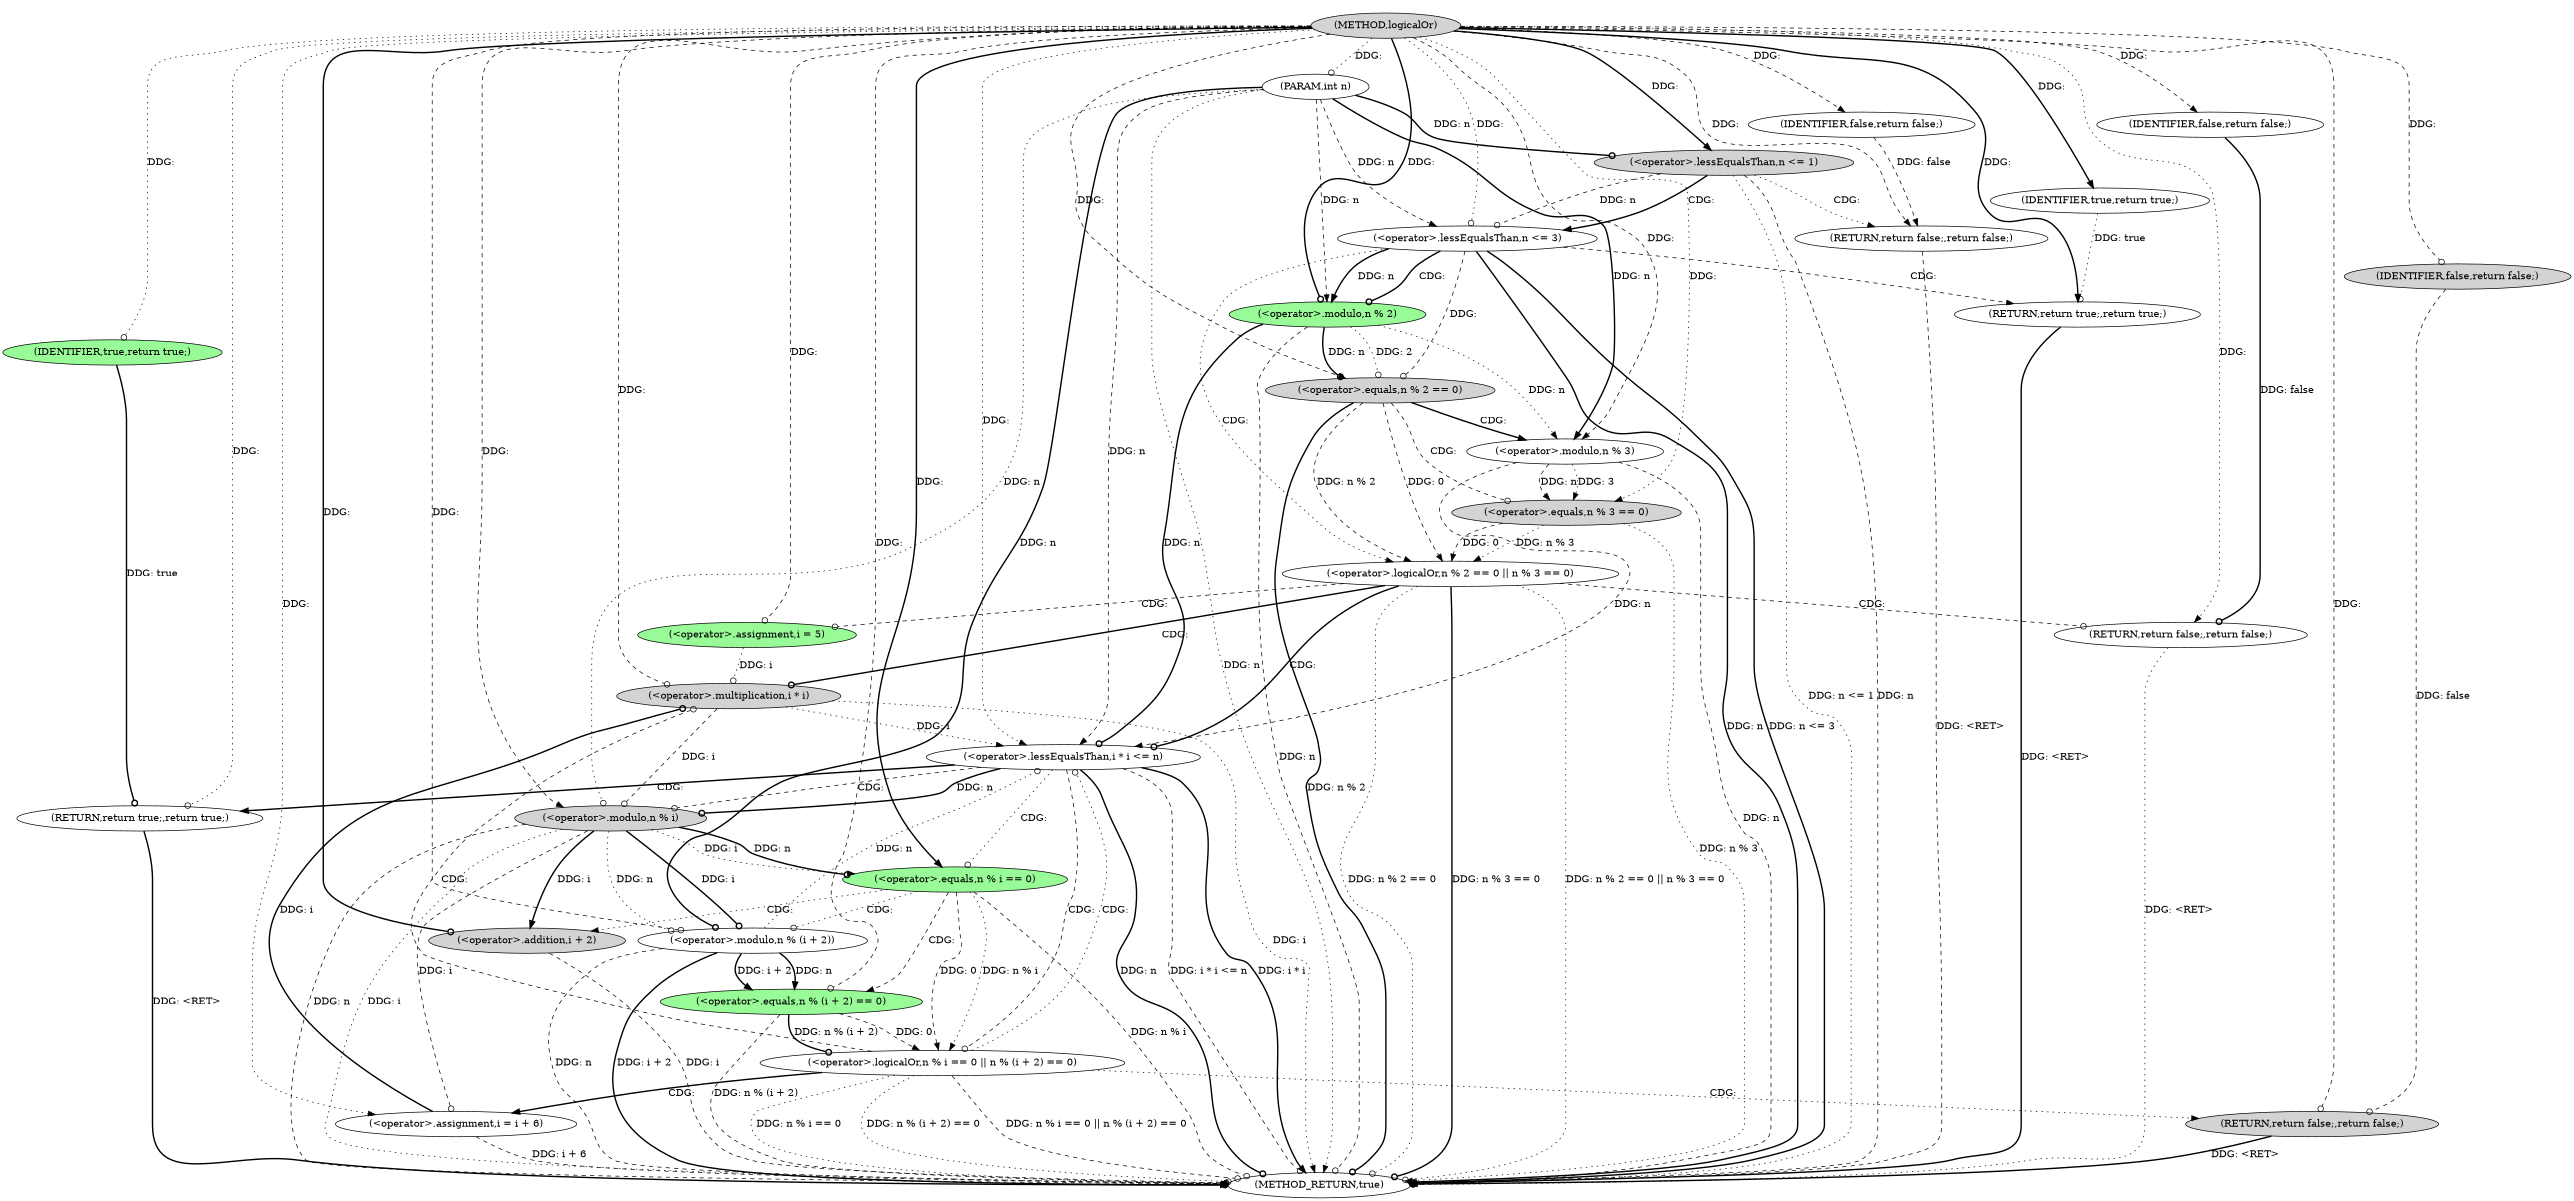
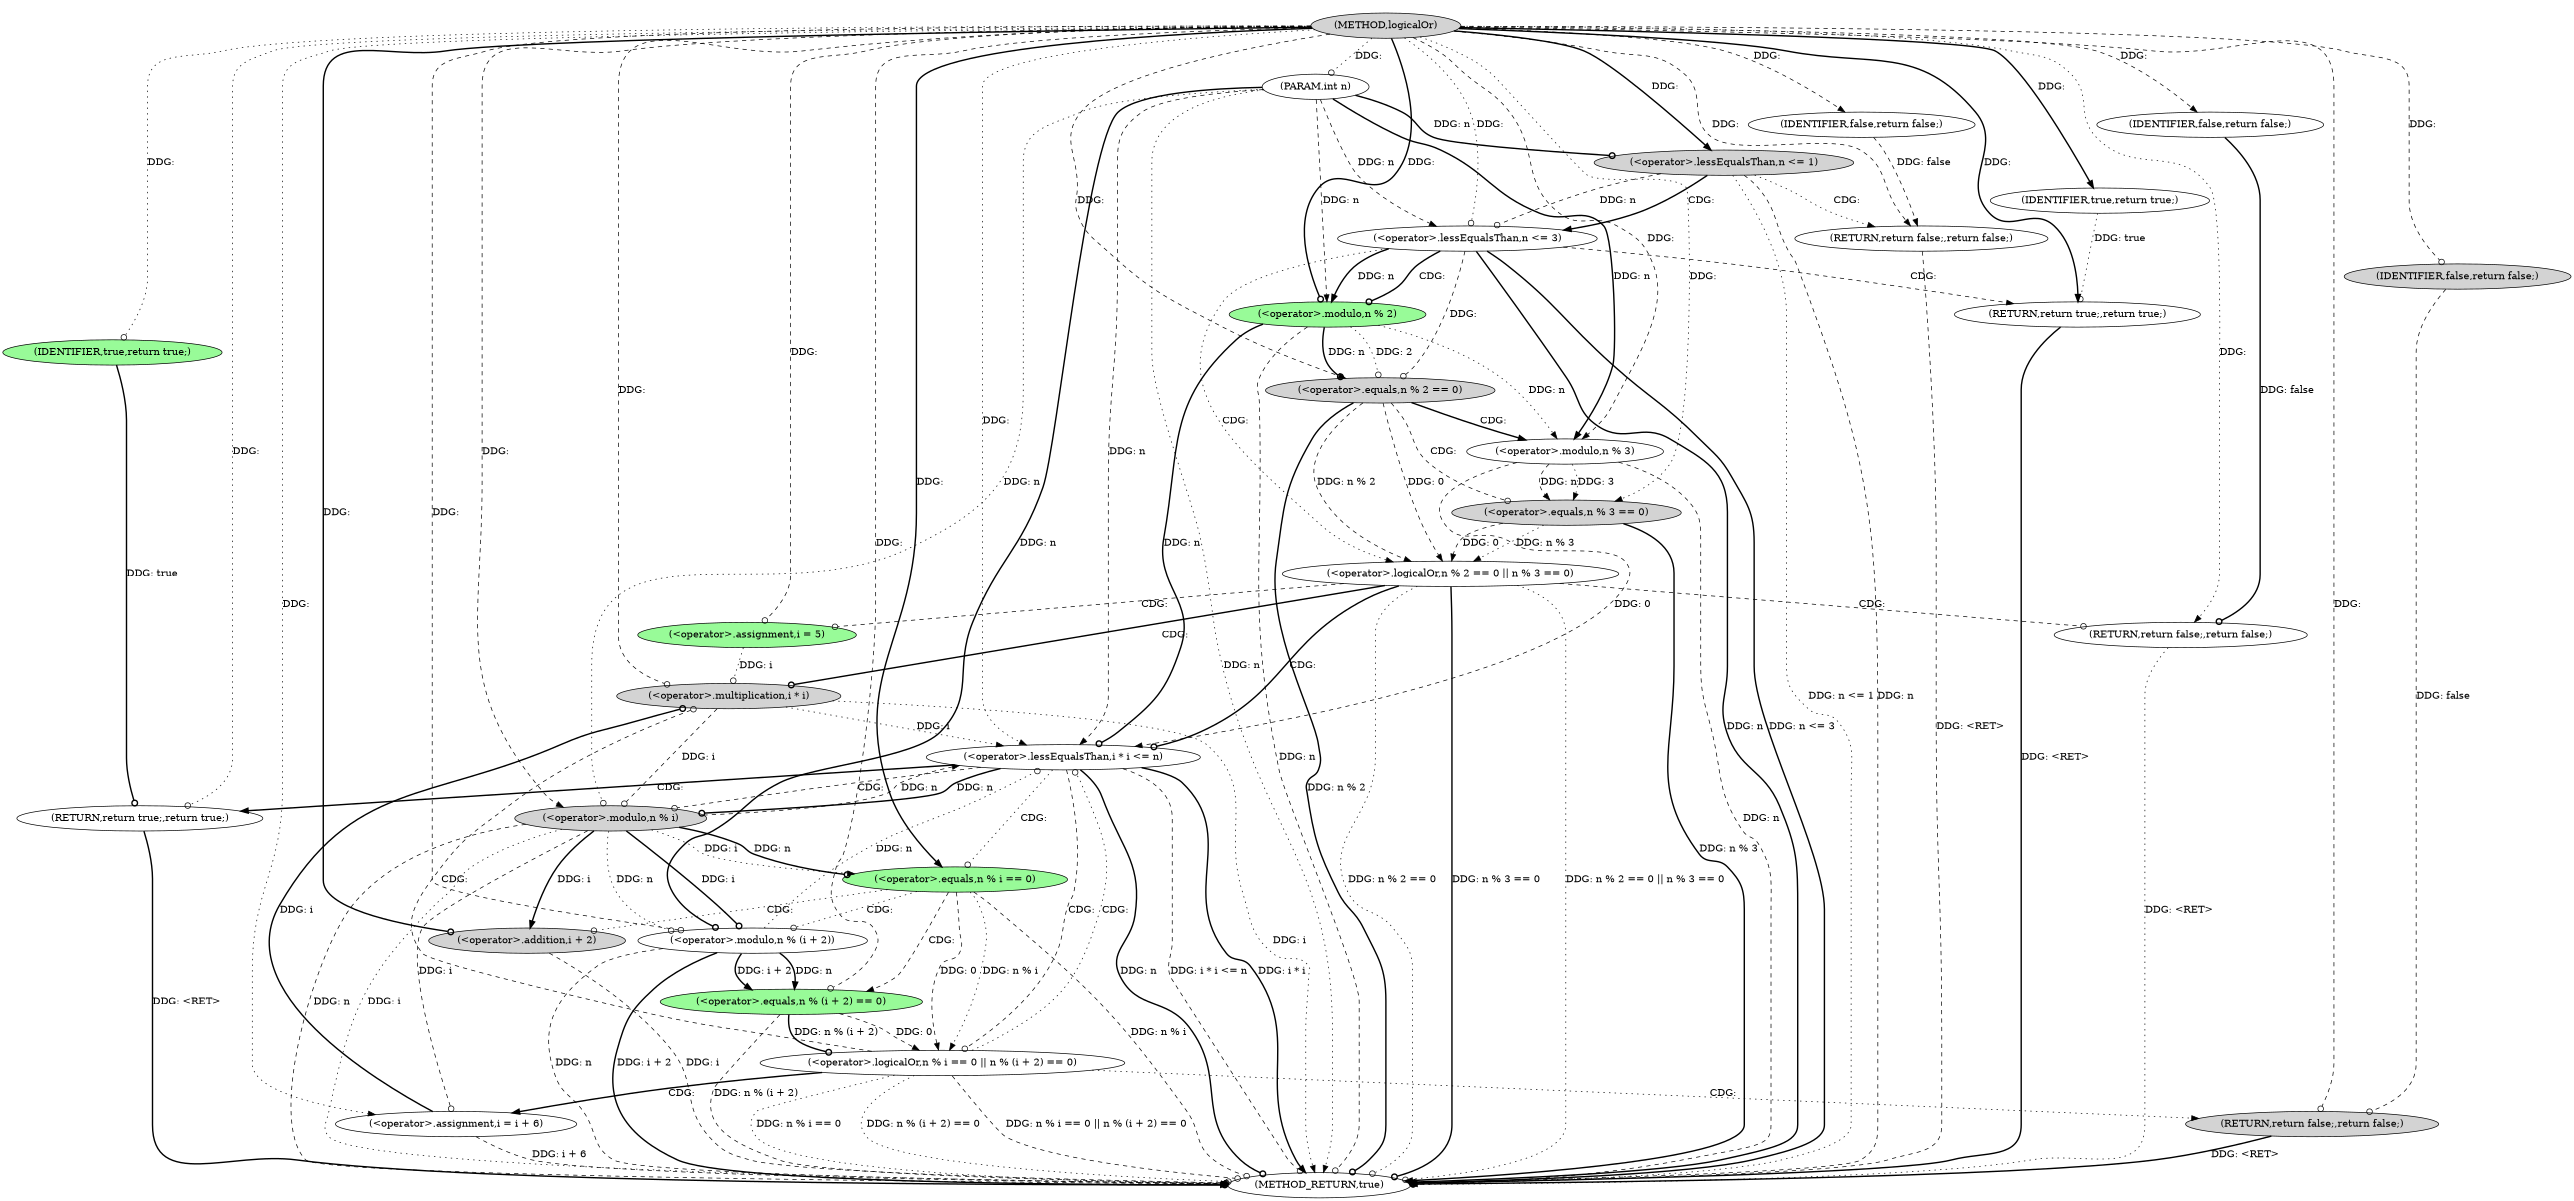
(1633, 604) -> (1633, 604)
none -> (876, 797)
(743, 910) -> (743, 910)
(1744, 966) -> (1744, 966)
